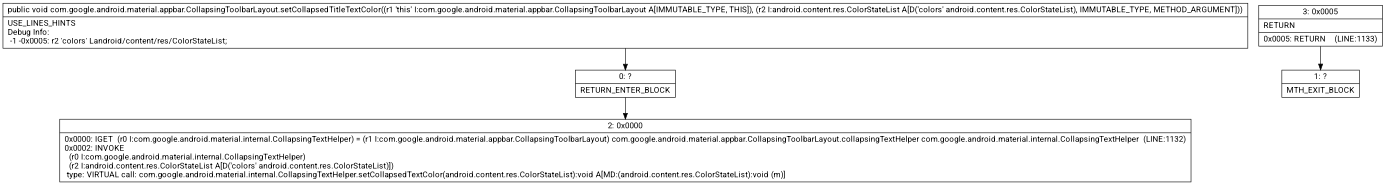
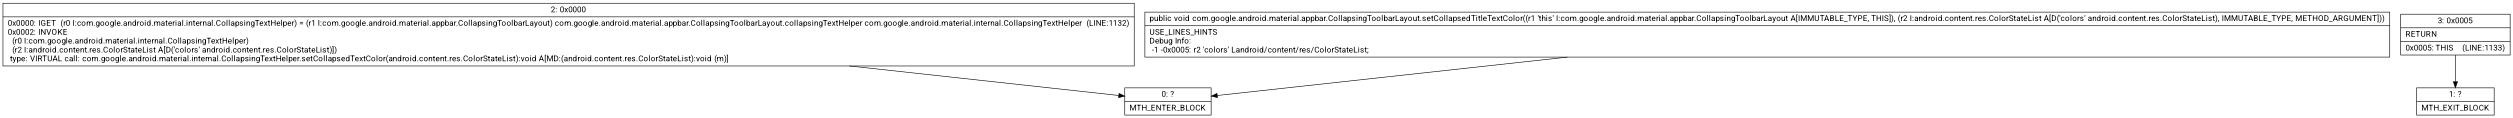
(1321, 39) -> (2455, 48)
(625, 90) -> (1168, 108)
(625, 105) -> (984, 81)
